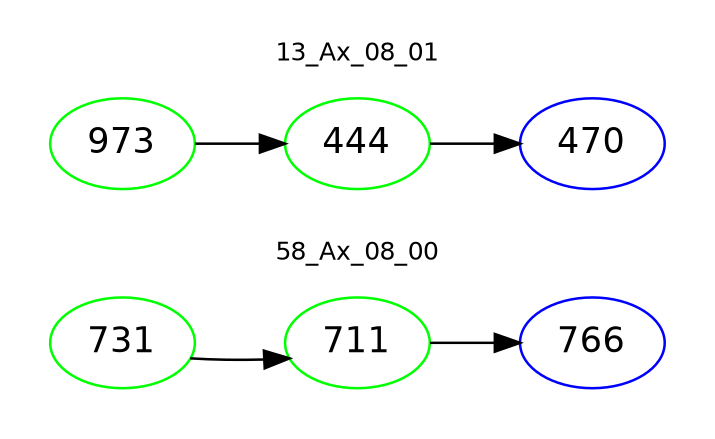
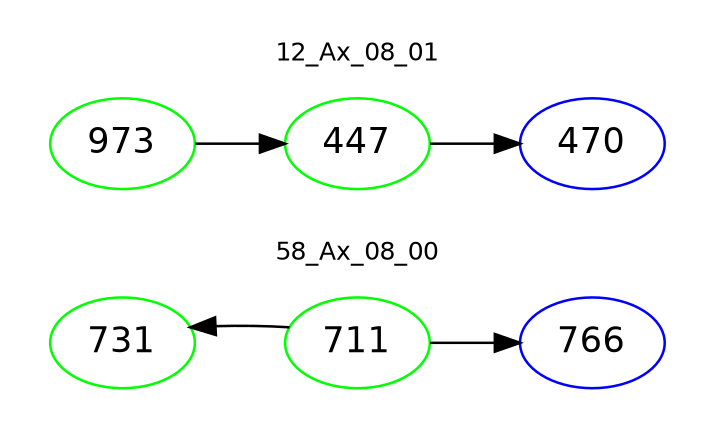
(357, 54) -> (357, 54)
(357, 144) -> (357, 144)
(227, 360) -> (253, 326)
